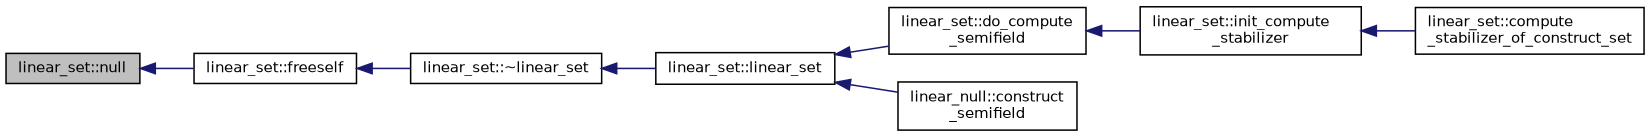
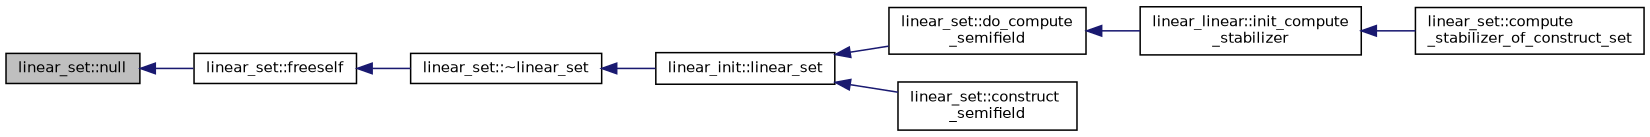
(1251, 31) -> (1251, 31)
(745, 68) -> (745, 68)
(987, 106) -> (987, 106)
